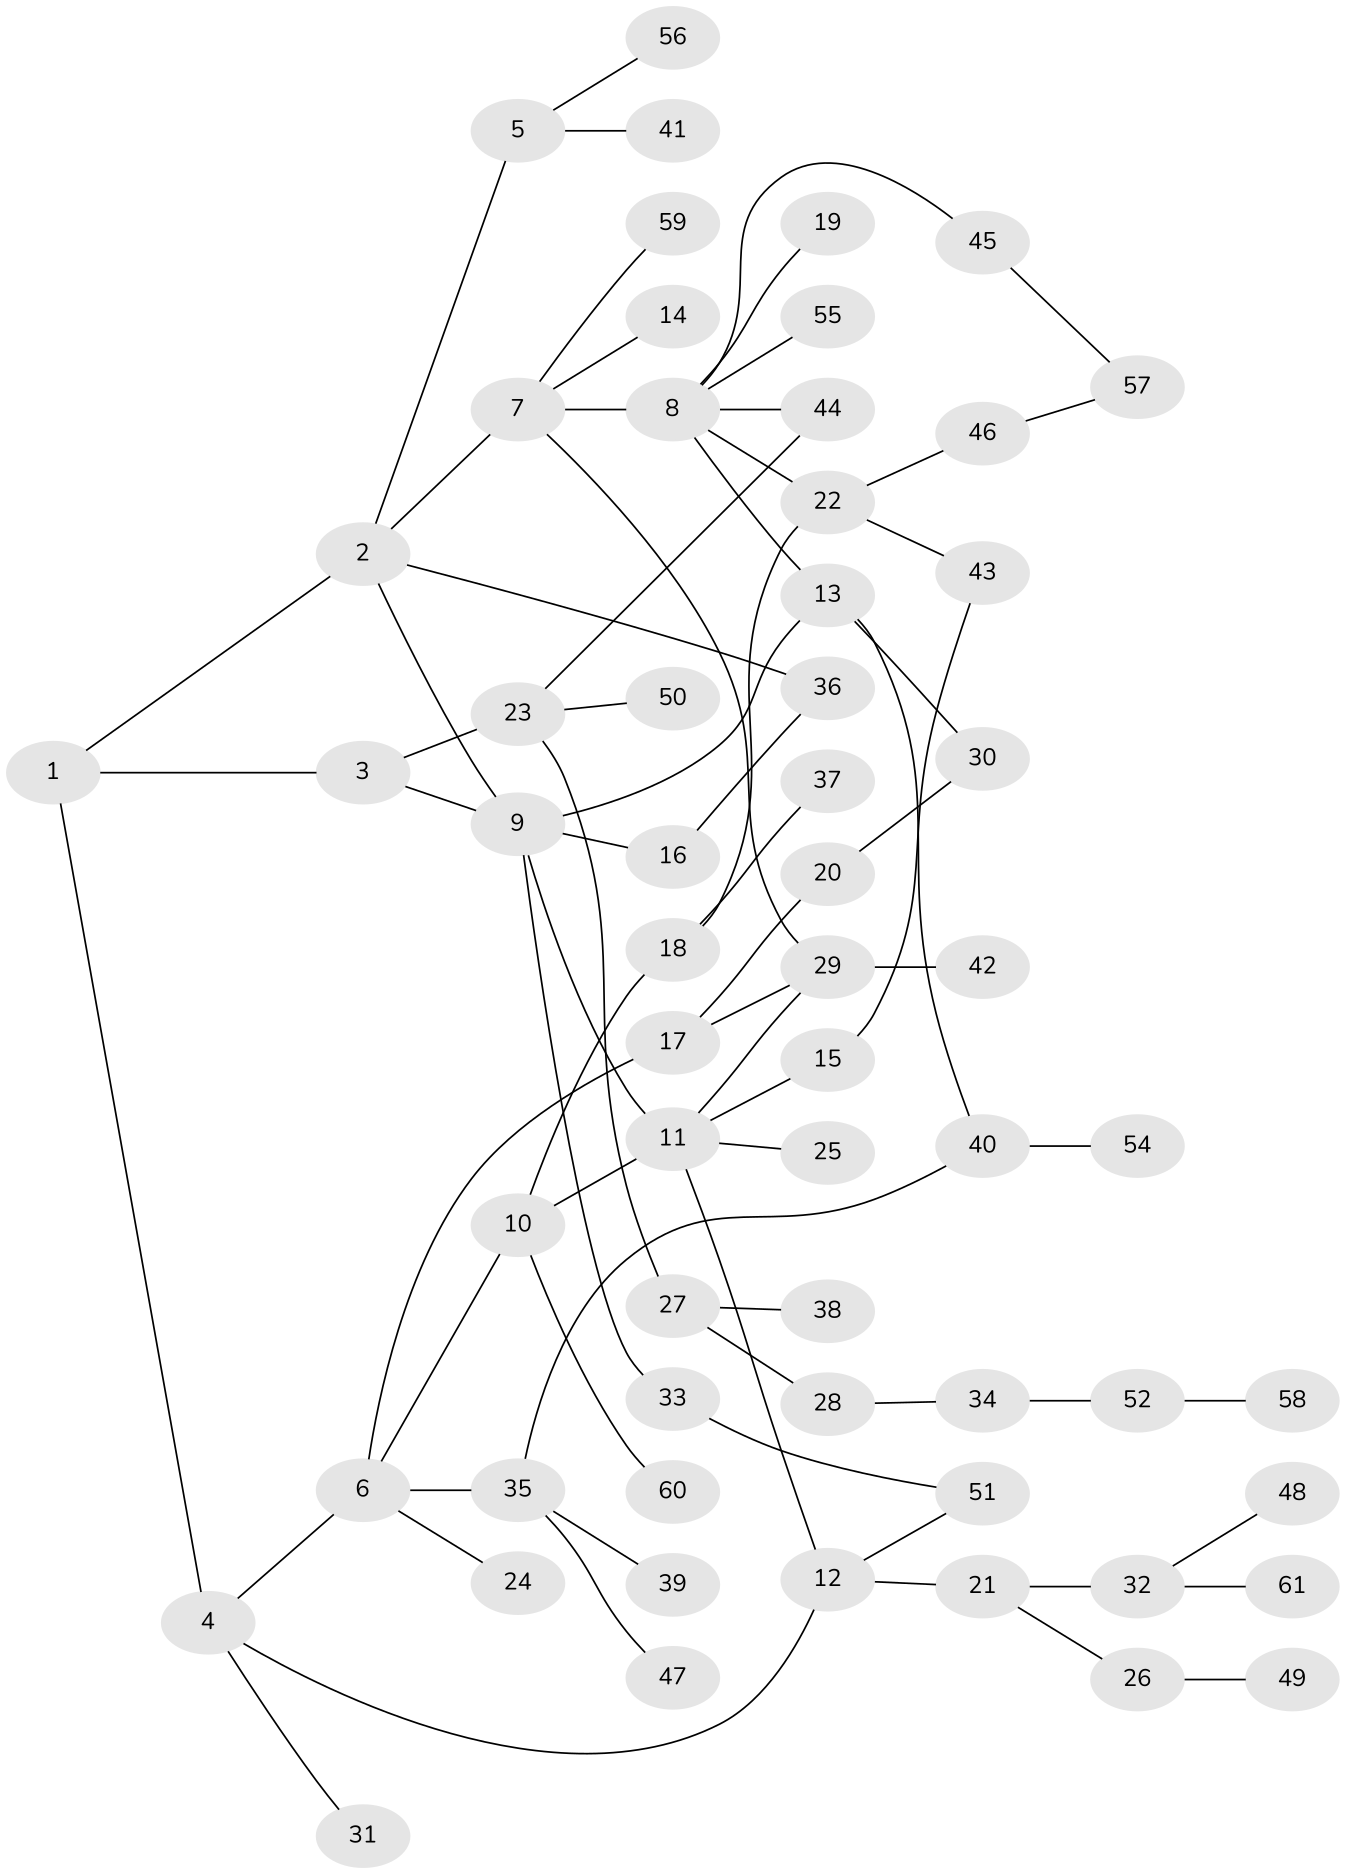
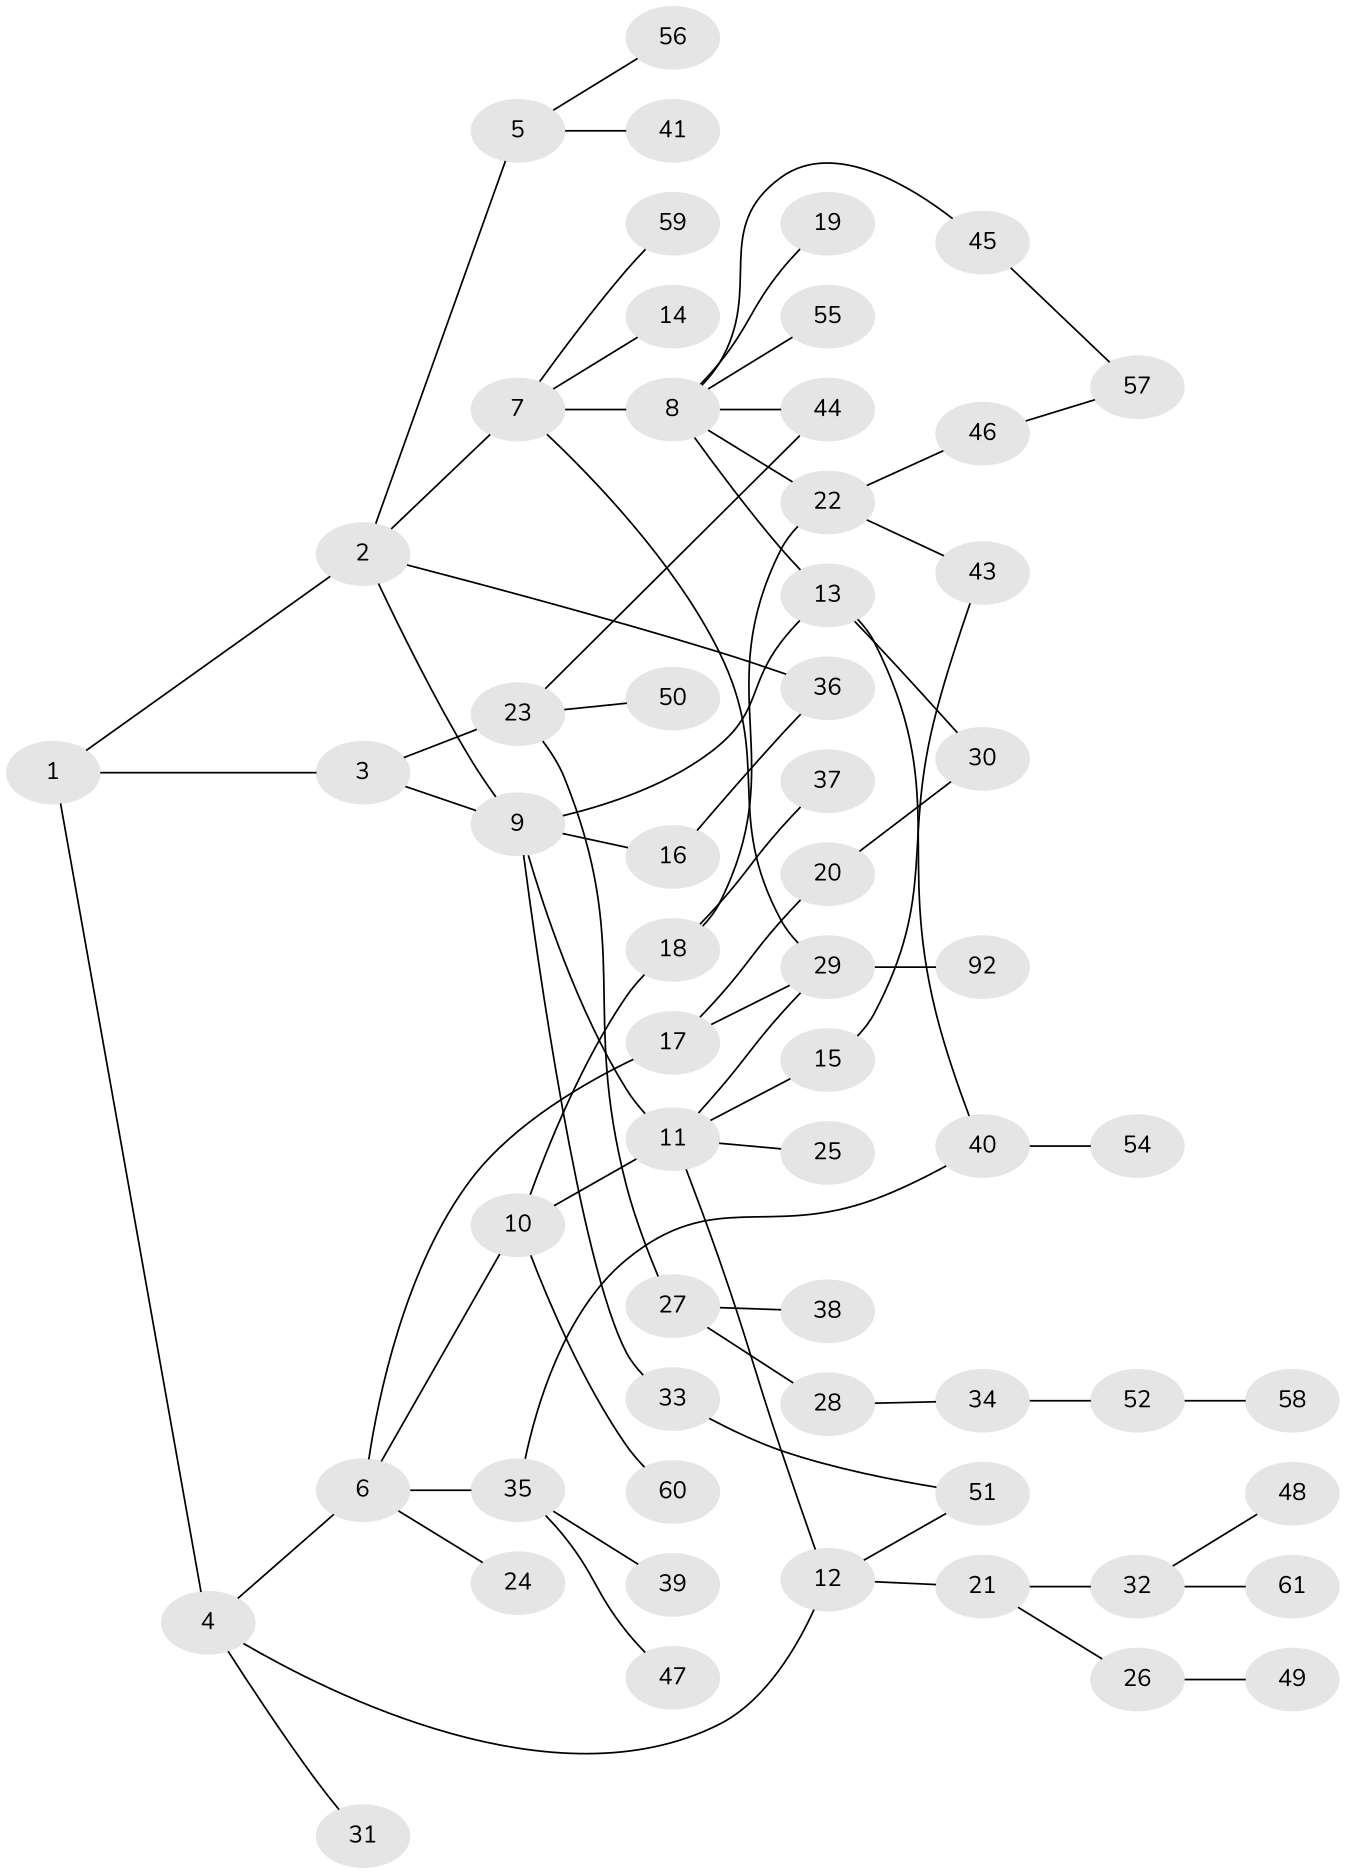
(983, 967) -> (983, 967)
